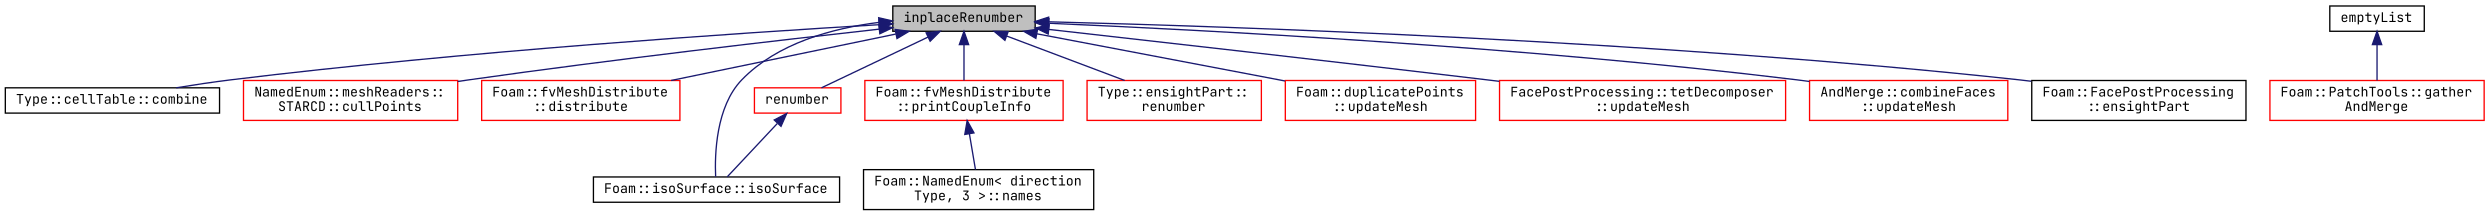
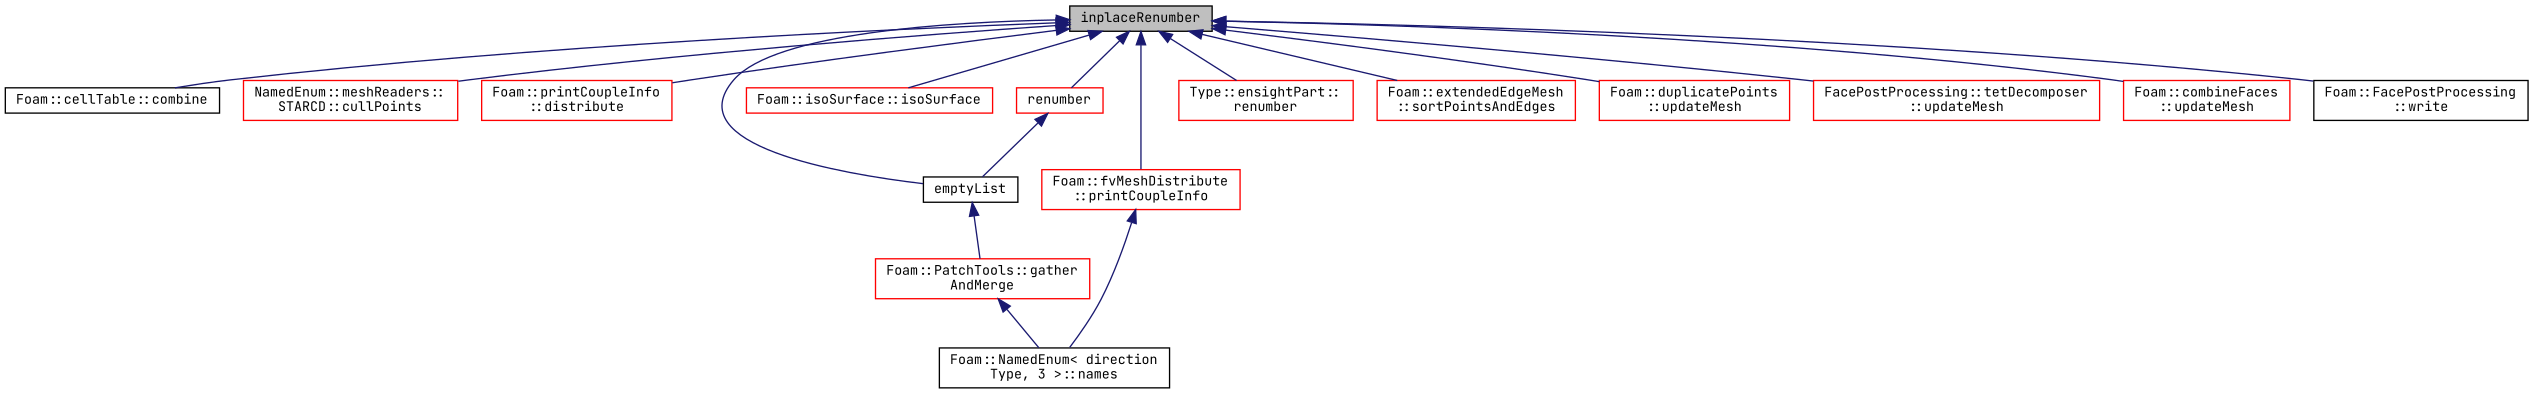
none -> (767, 59)
(112, 100) -> (112, 100)
(581, 100) -> (577, 100)
none -> (1476, 100)
(1909, 100) -> (2207, 100)
(2139, 100) -> (2421, 100)
(752, 150) -> (1010, 150)
(717, 190) -> (870, 100)
none -> (1023, 329)
